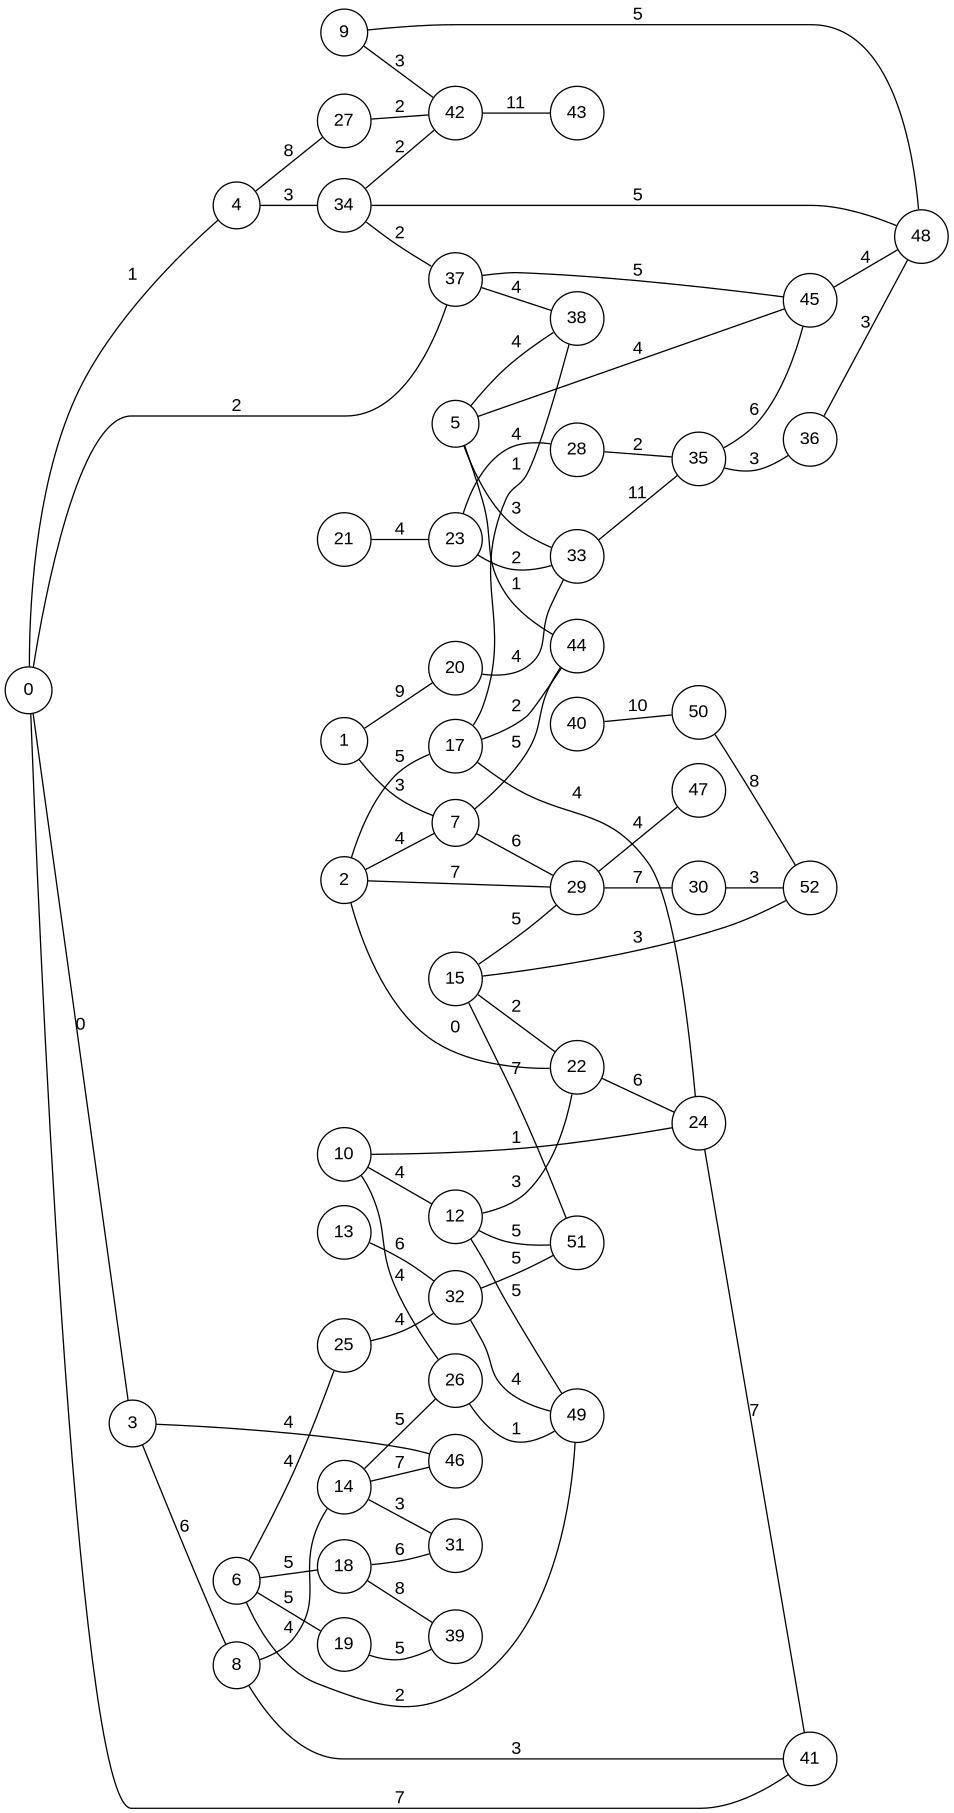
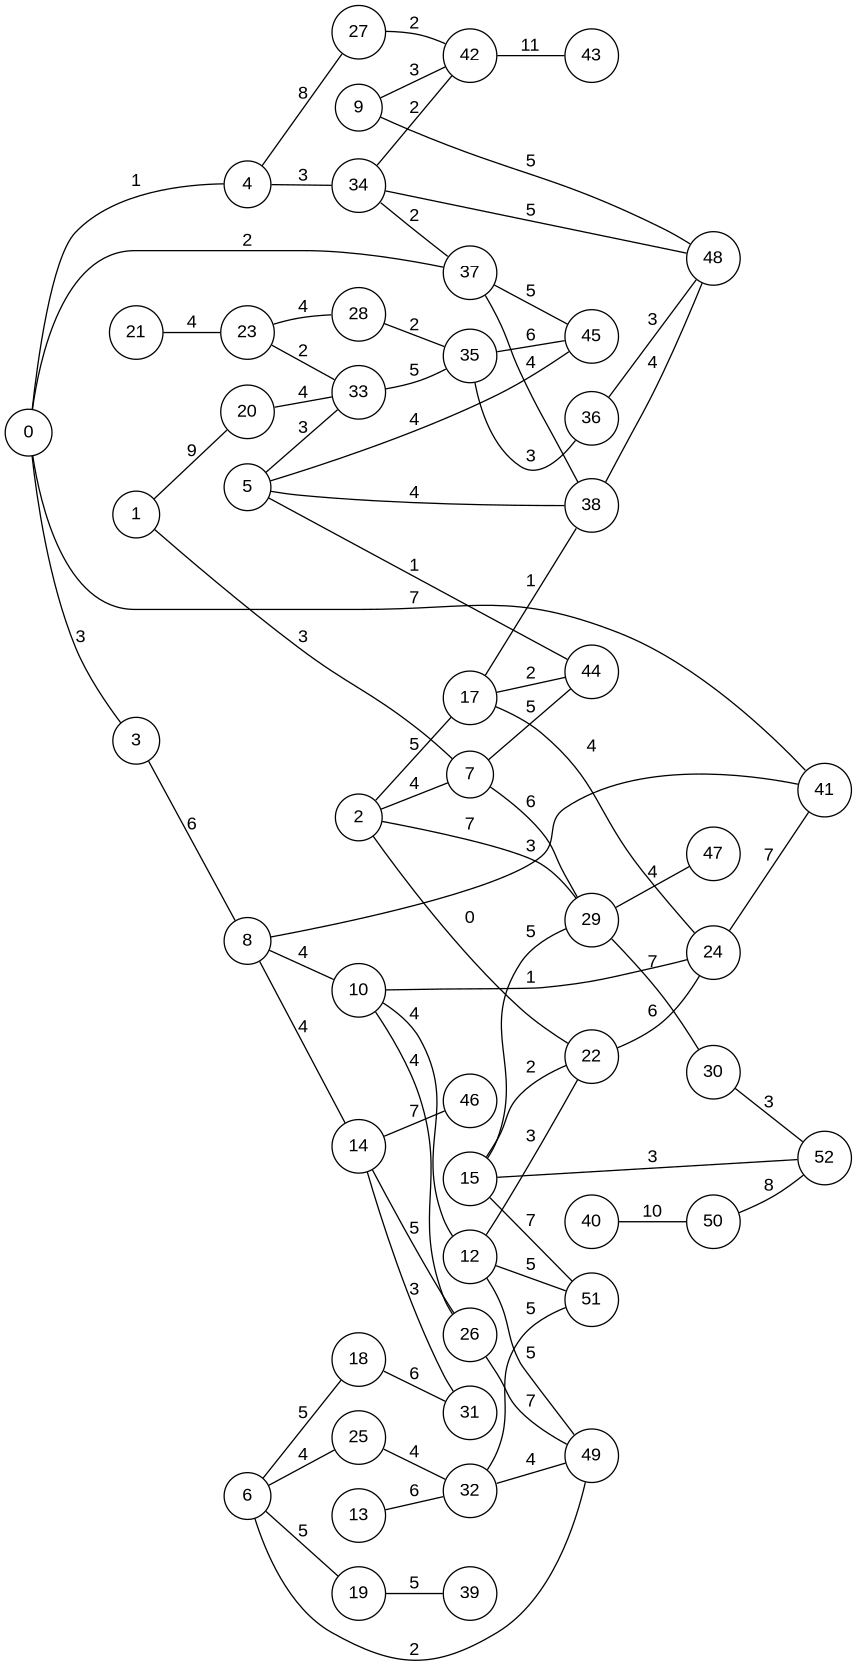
(866, 268) -> (657, 384)
(638, 493) -> (414, 371)
none -> (301, 965)
(81, 1025) -> (81, 637)
(516, 1429) -> (531, 1402)
(293, 1434) -> none
(400, 1602) -> none
